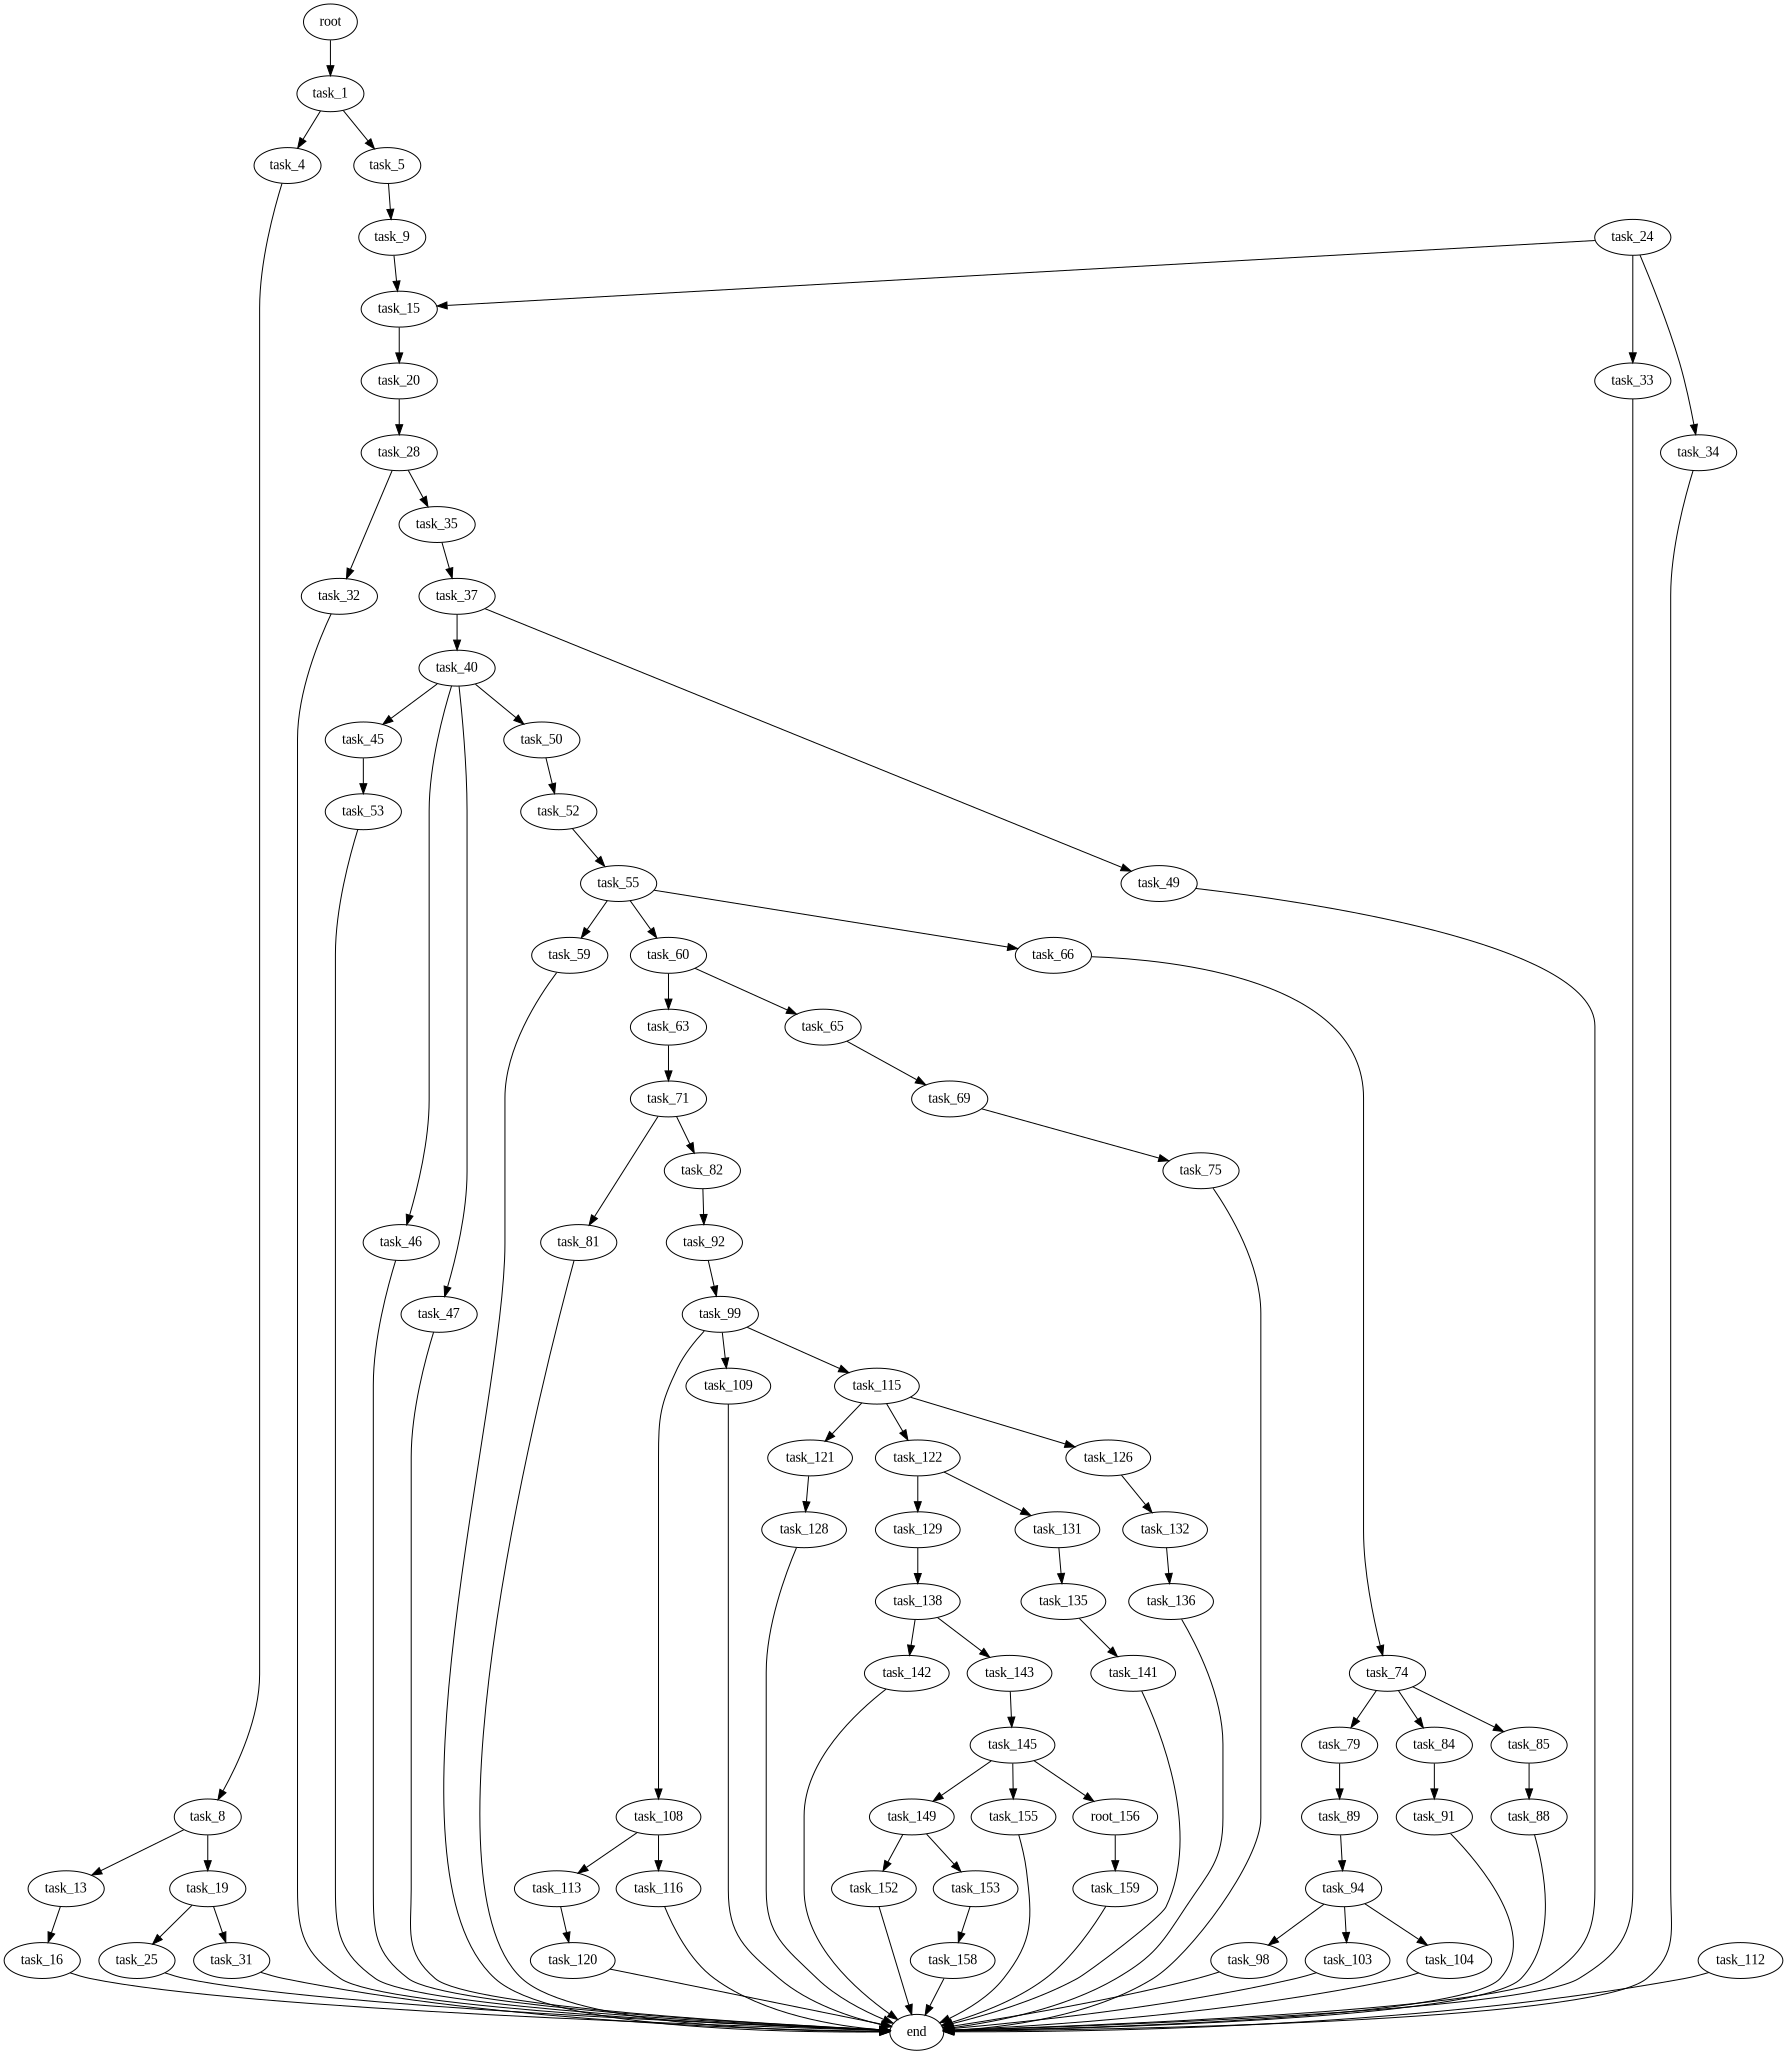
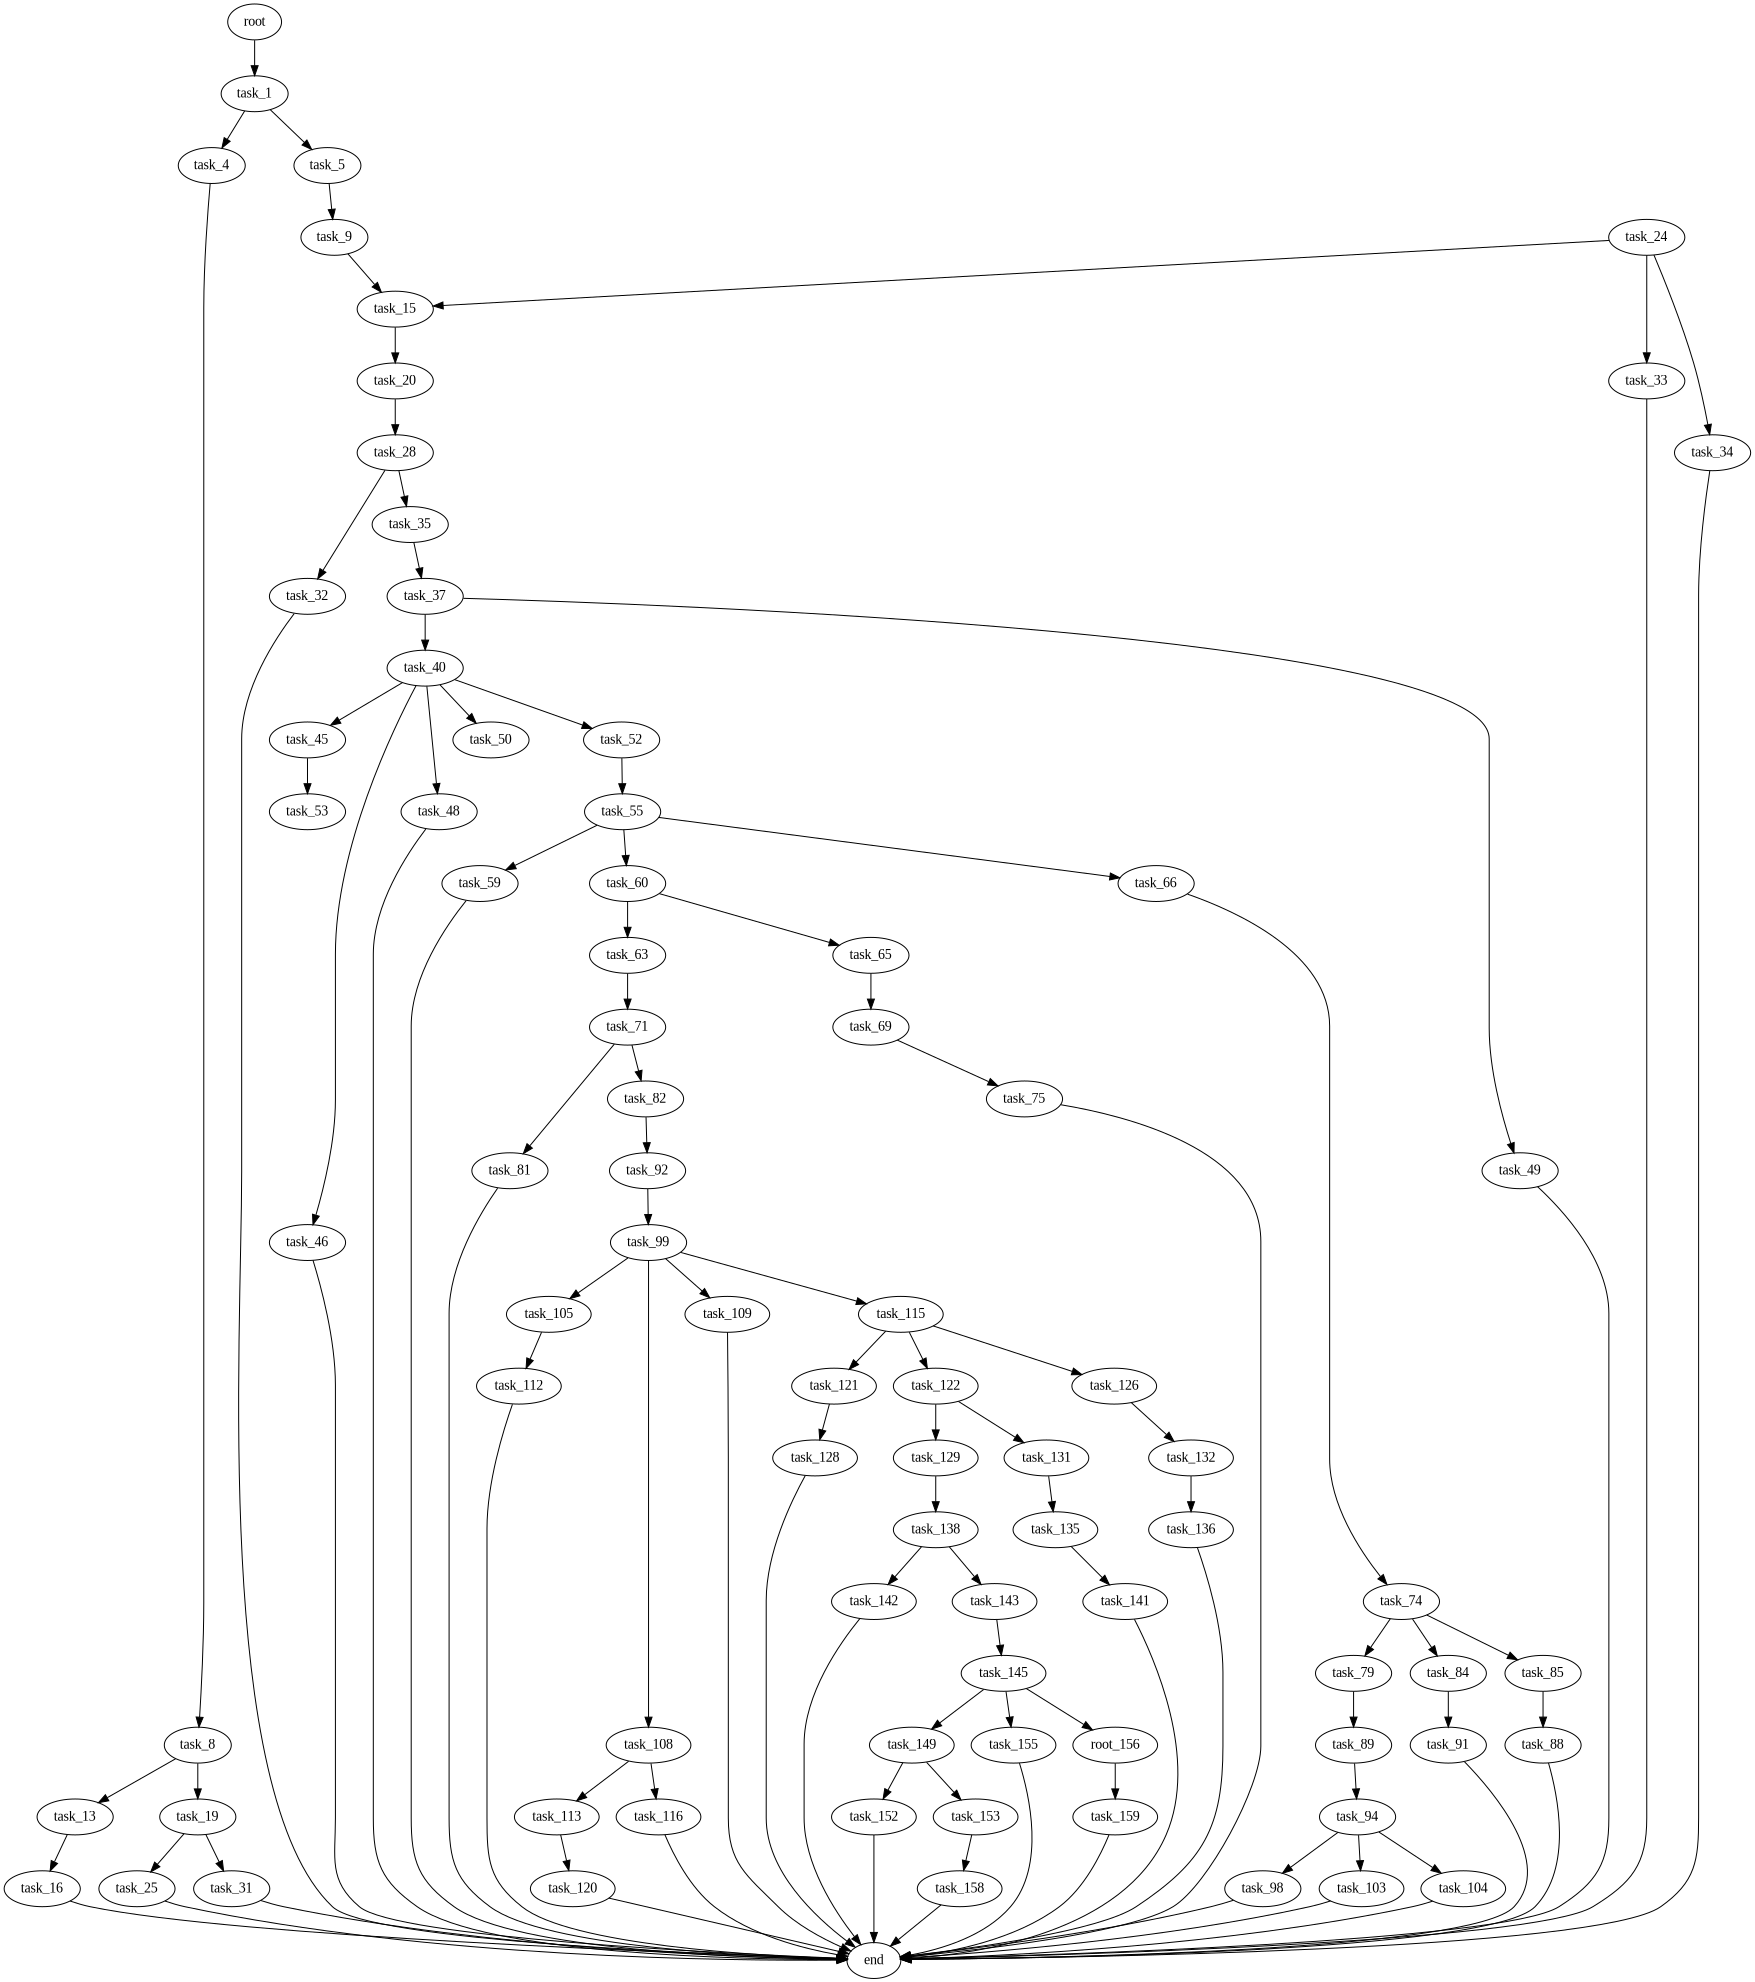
(549, 771) -> (519, 702)
(439, 1314) -> (439, 812)
none -> (549, 1314)
(335, 1664) -> none
